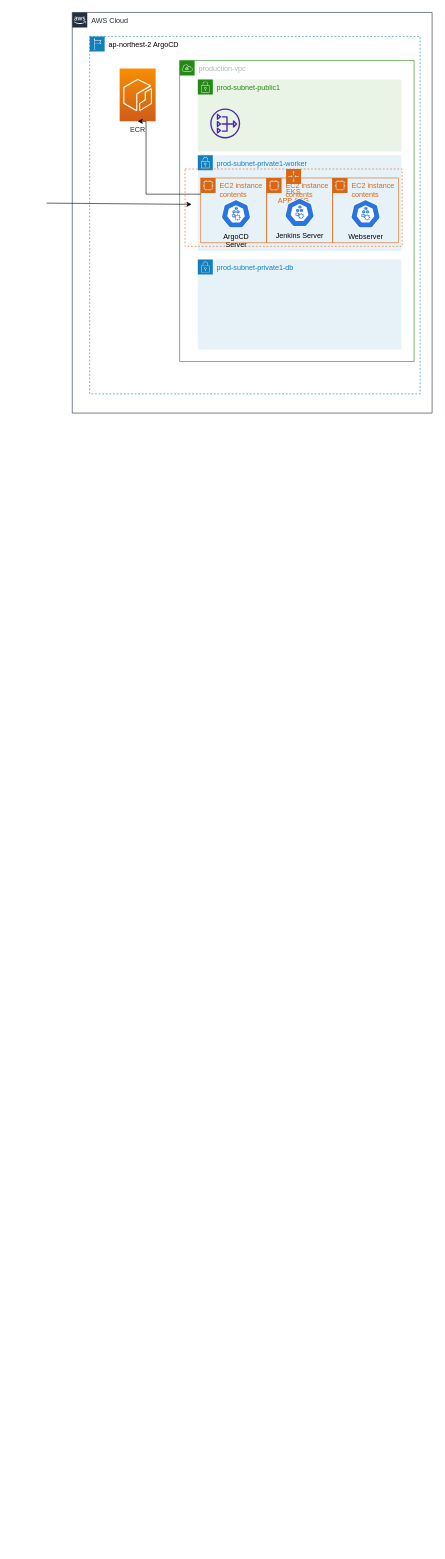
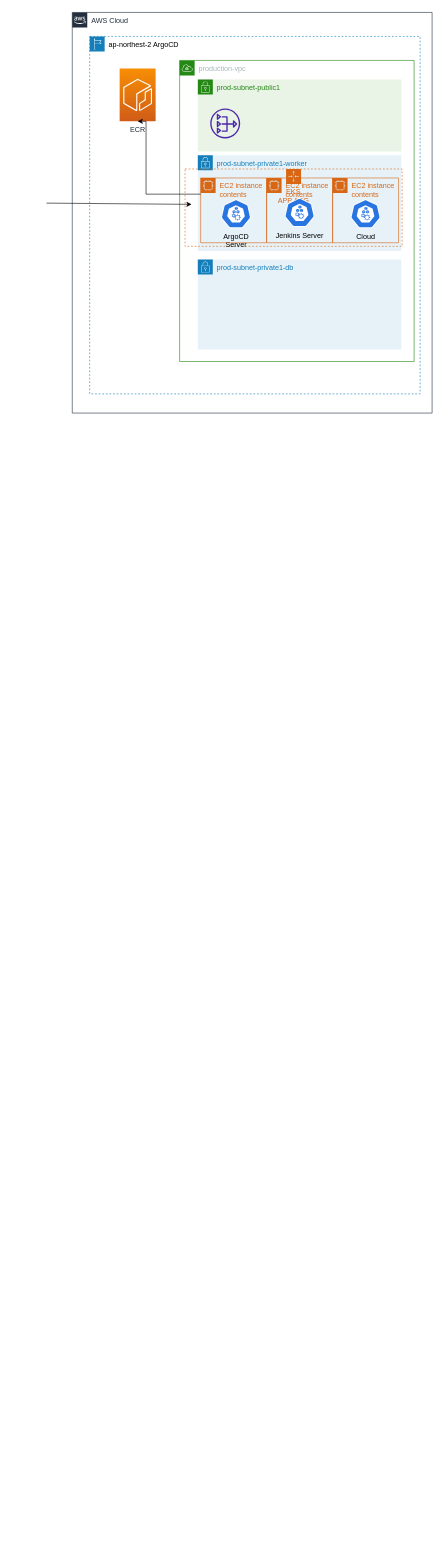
(366, 237) -> (366, 237)
